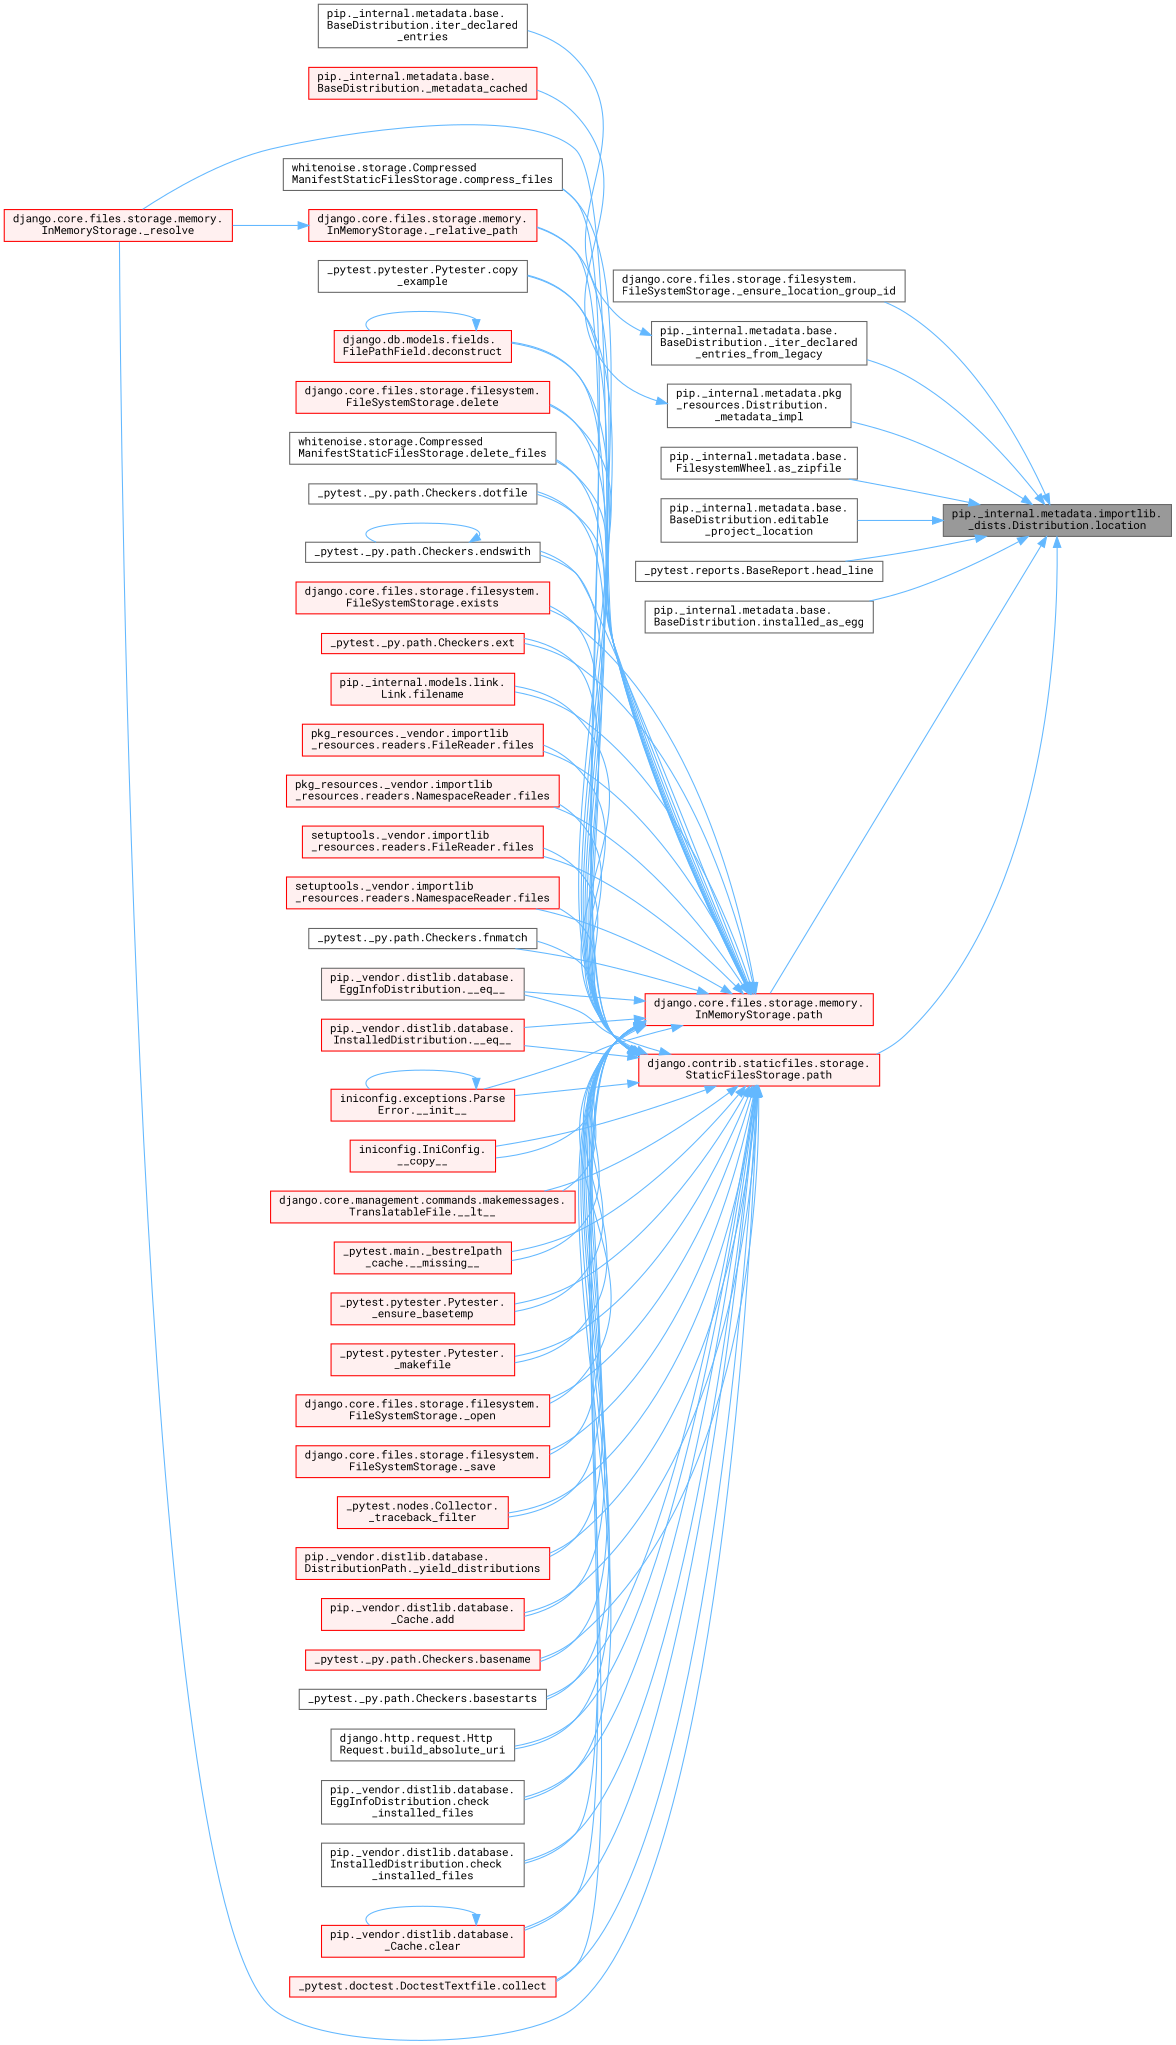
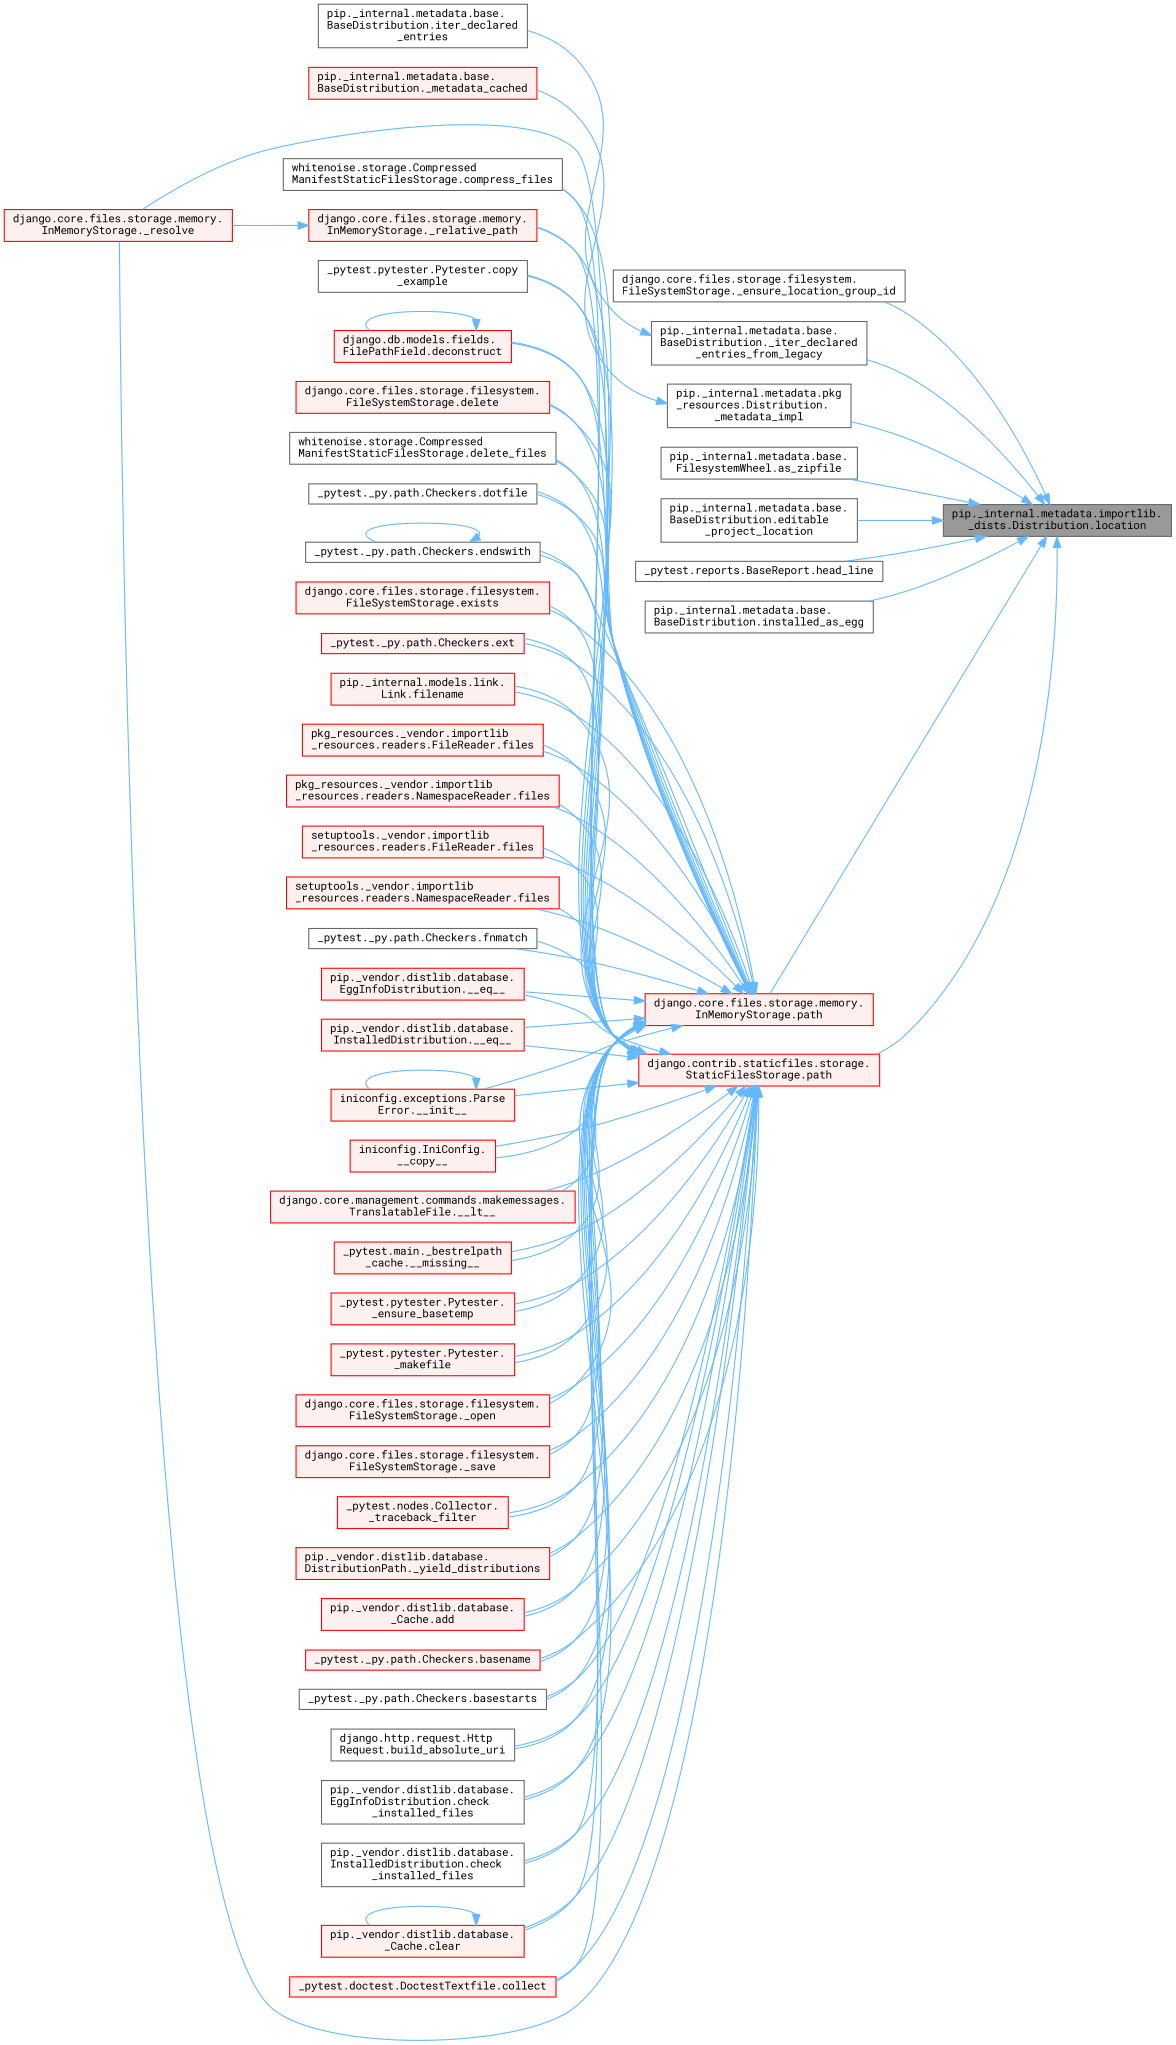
(423, 984) -> (423, 984)
